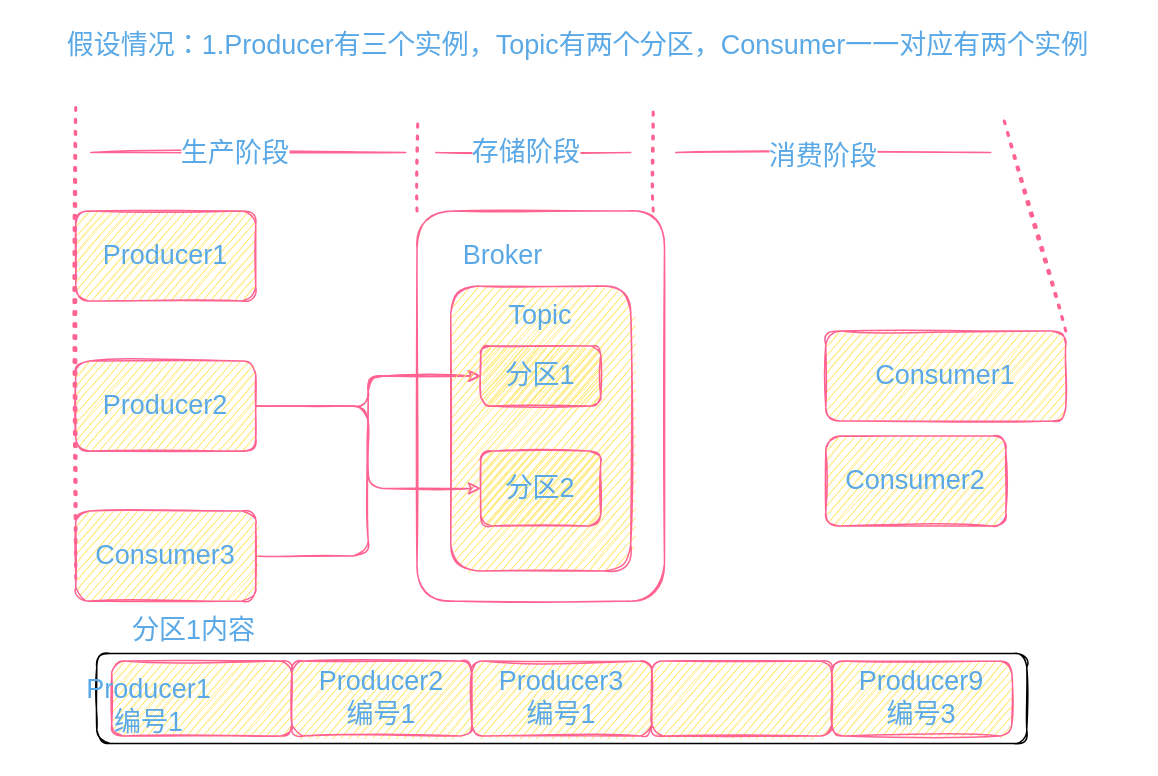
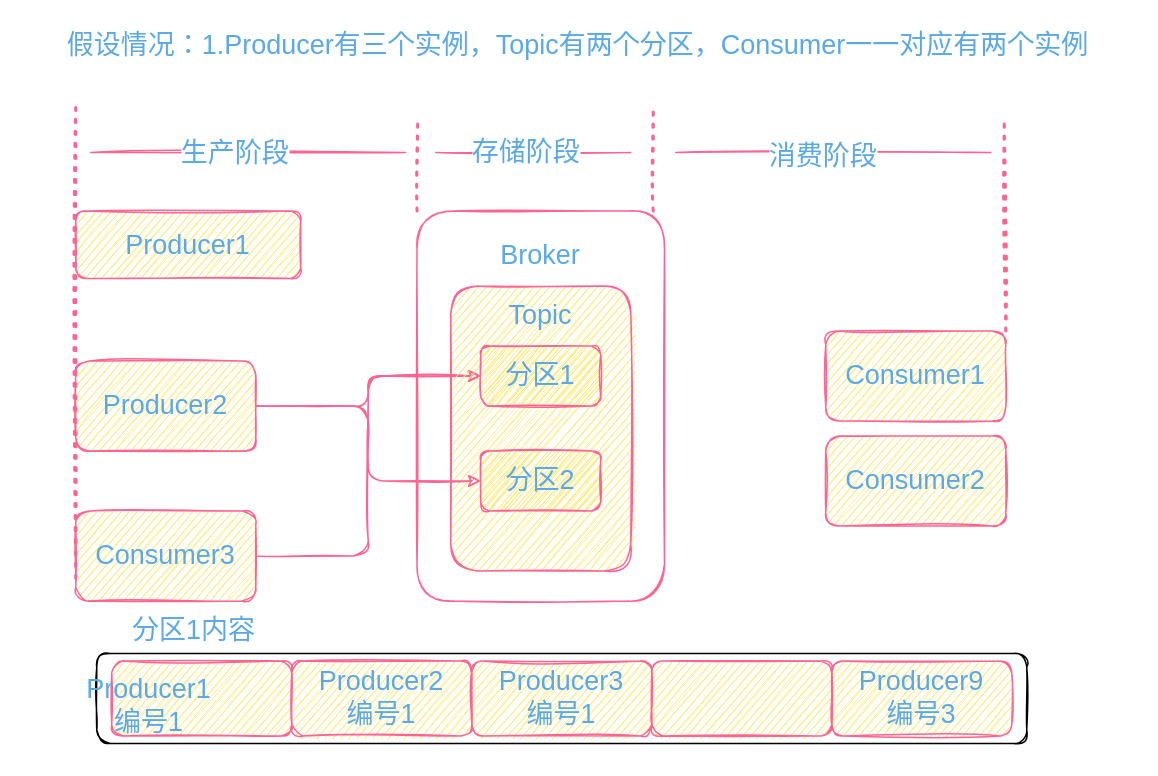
(166, 256) -> (188, 245)
(503, 256) -> (541, 256)
(946, 376) -> (916, 376)
(541, 488) -> (541, 481)
